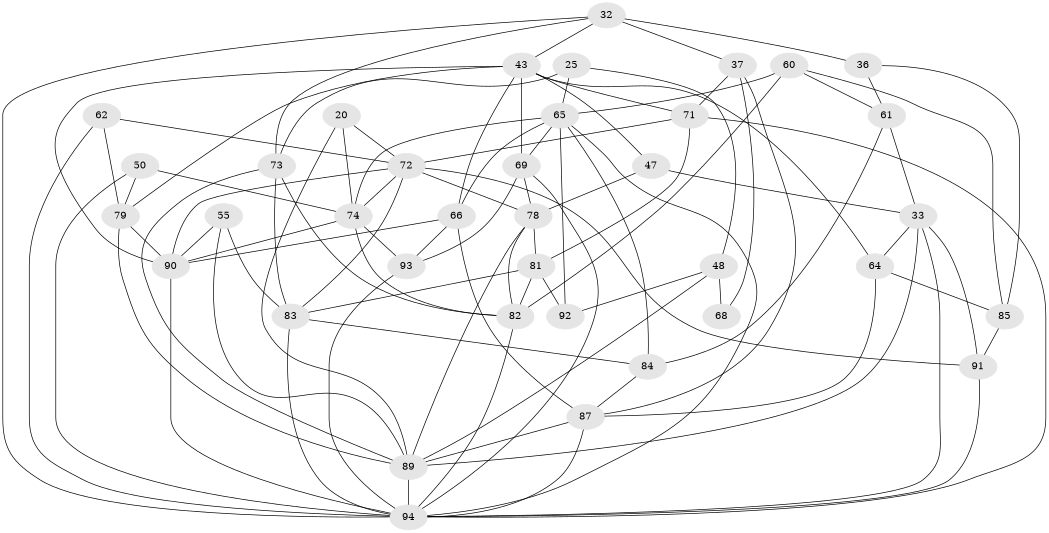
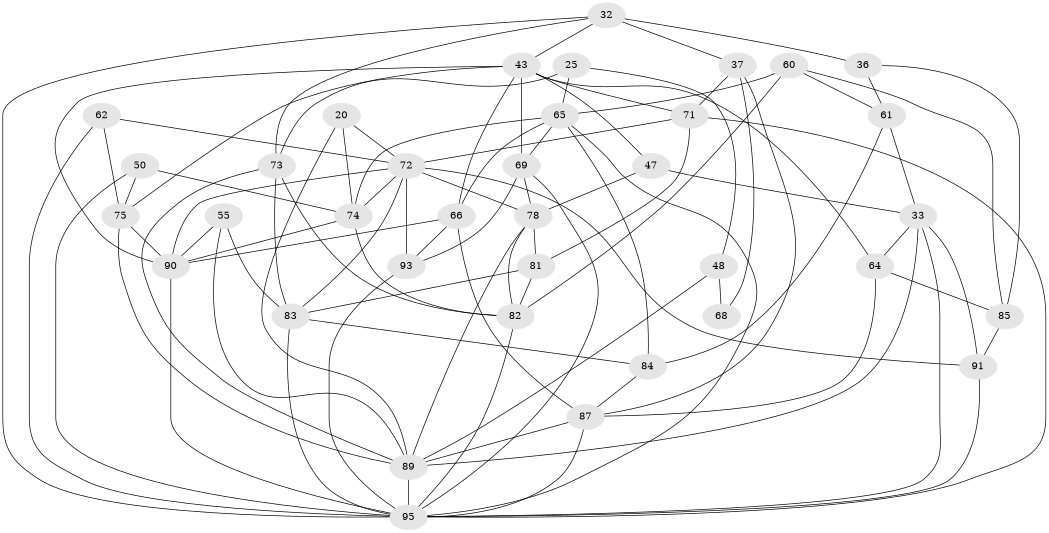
(121, 216) -> (121, 216)
(380, 241) -> (406, 216)
(565, 317) -> none
(409, 517) -> (409, 517)
